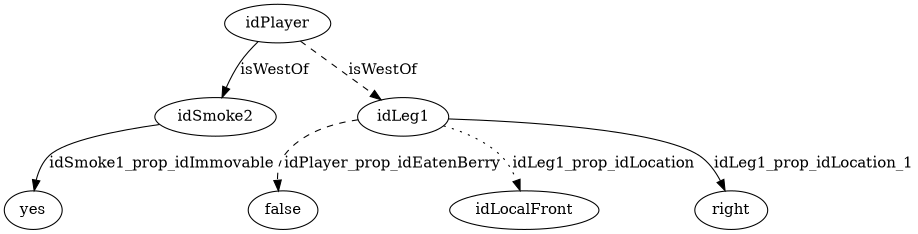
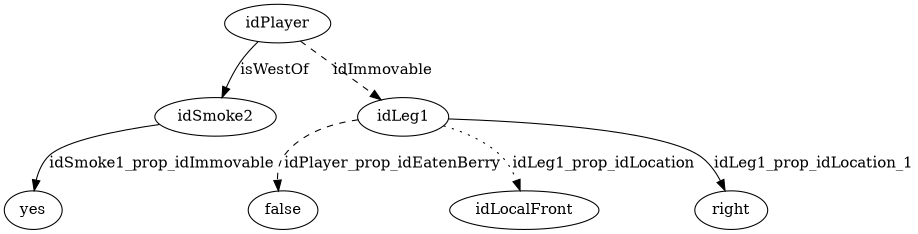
(383, 70) -> (383, 70)
